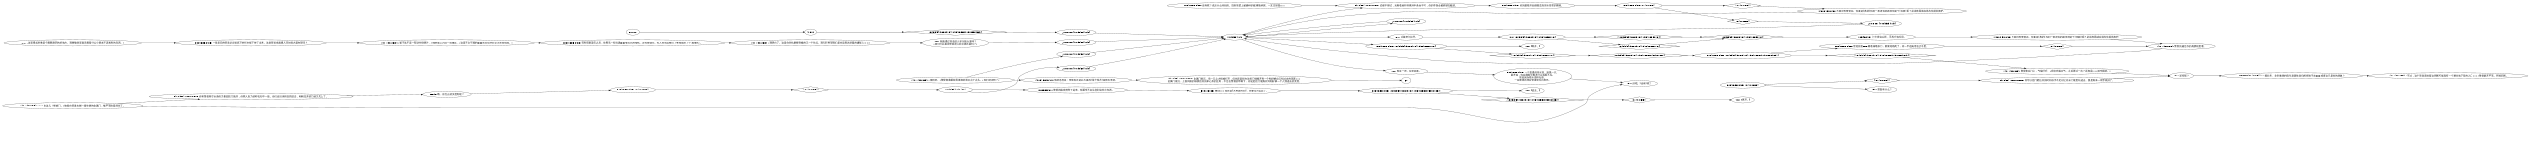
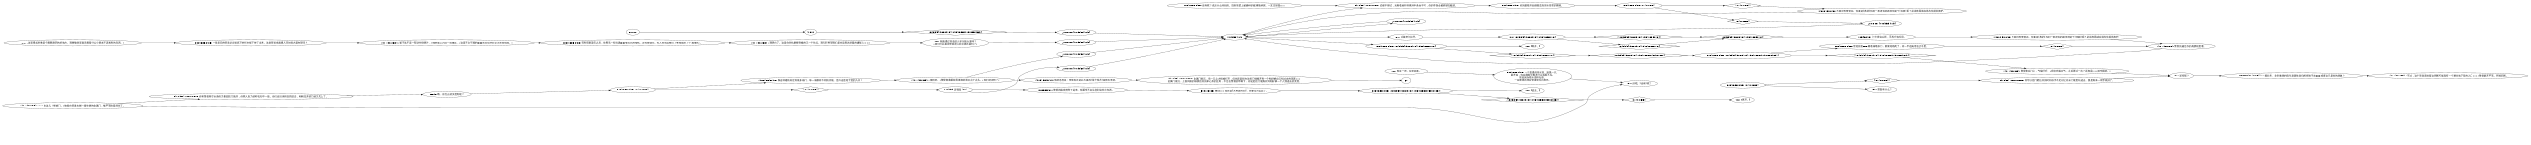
(1312, 60) -> none
none -> (811, 80)
(955, 90) -> (955, 90)
